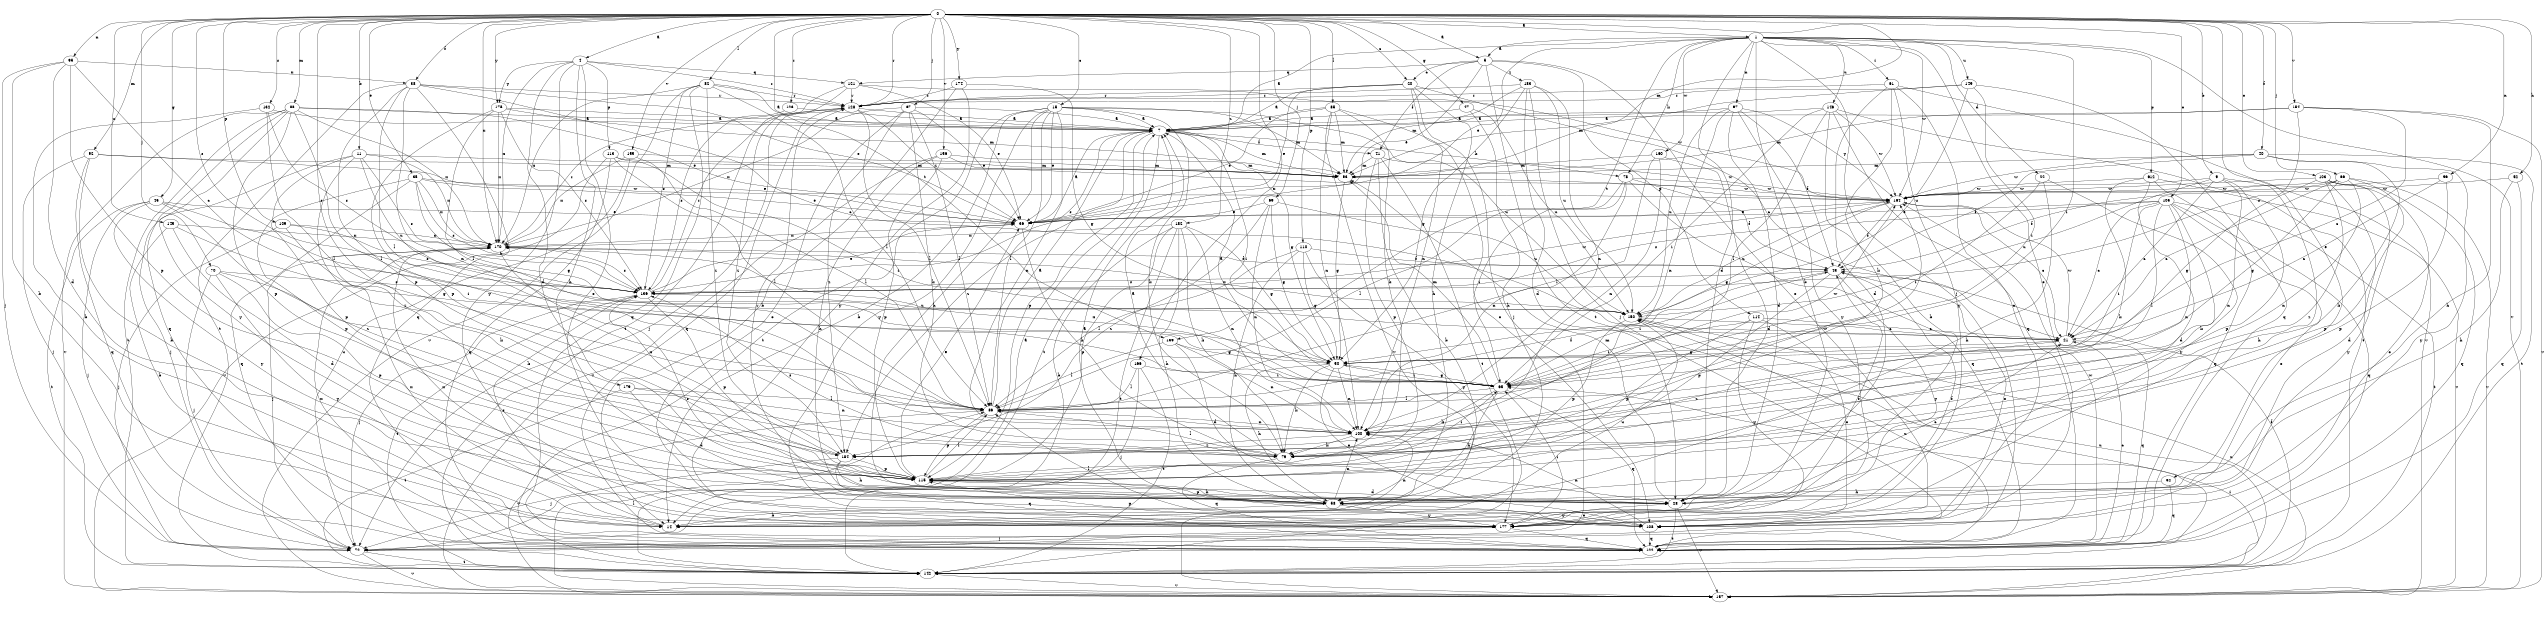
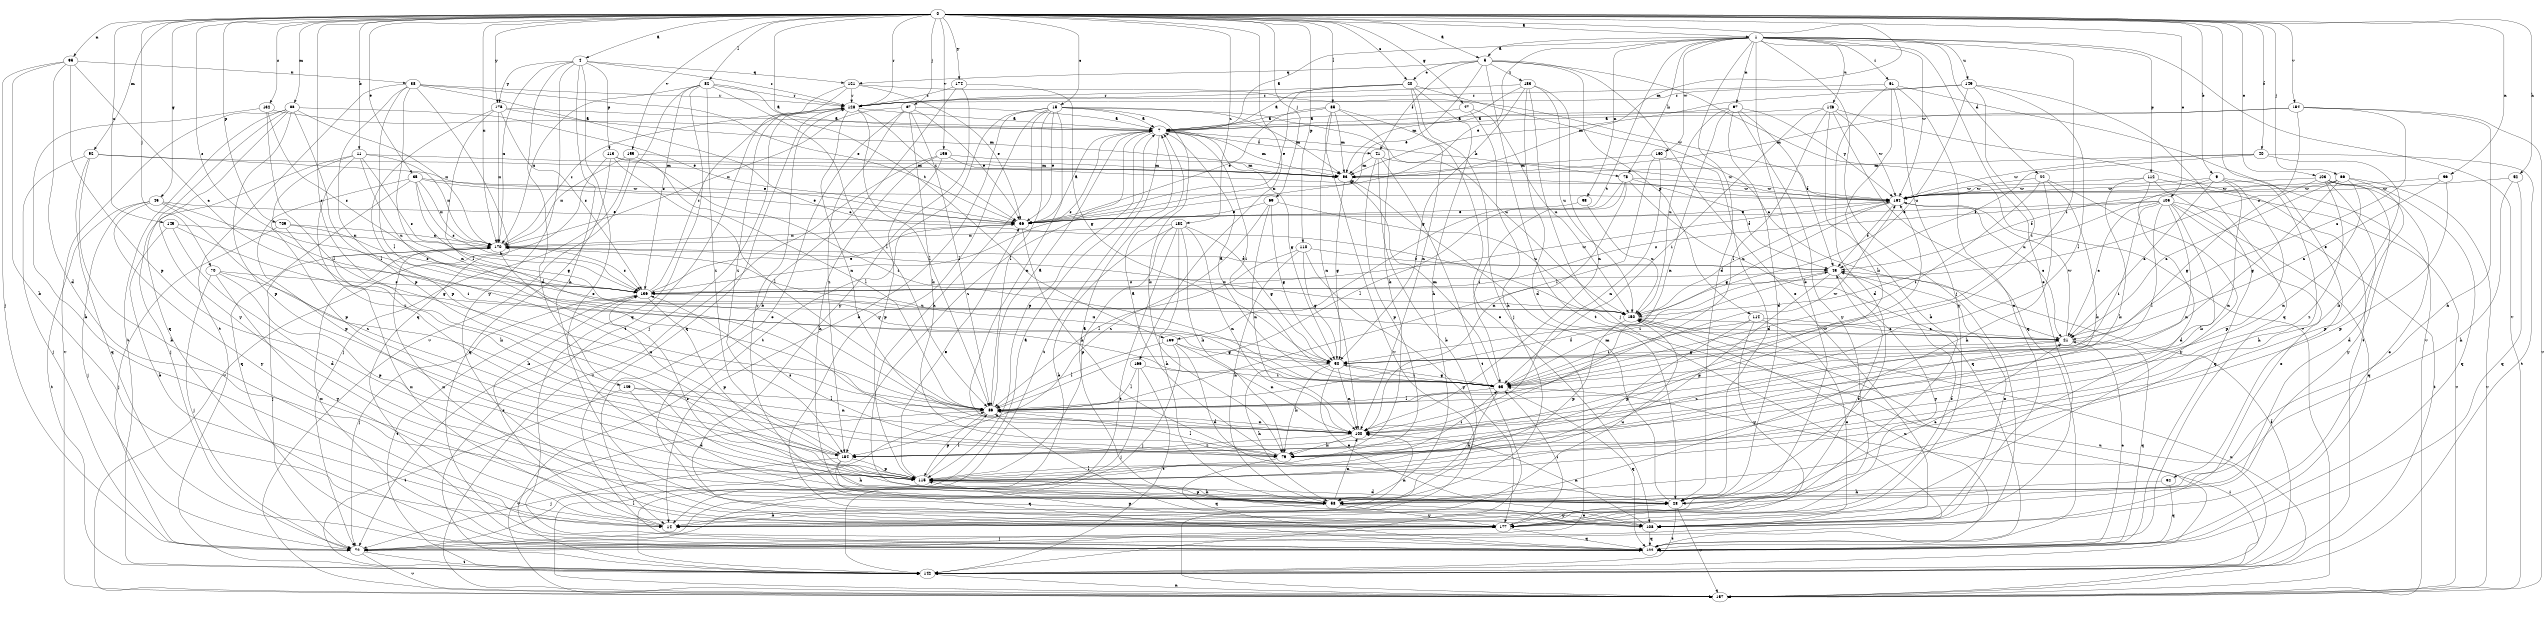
(663, 16) -> none
(790, 107) -> none
(703, 121) -> none
(2151, 177) -> (2151, 177)
none -> (1584, 201)
(283, 224) -> (283, 224)
none -> (2246, 316)
(344, 352) -> (344, 352)
none -> (1700, 378)
none -> (908, 383)
(627, 387) -> (627, 387)
(1391, 448) -> (1780, 395)
(2184, 494) -> none
none -> (813, 500)
(2096, 526) -> (1971, 187)
(1176, 585) -> (1176, 585)
